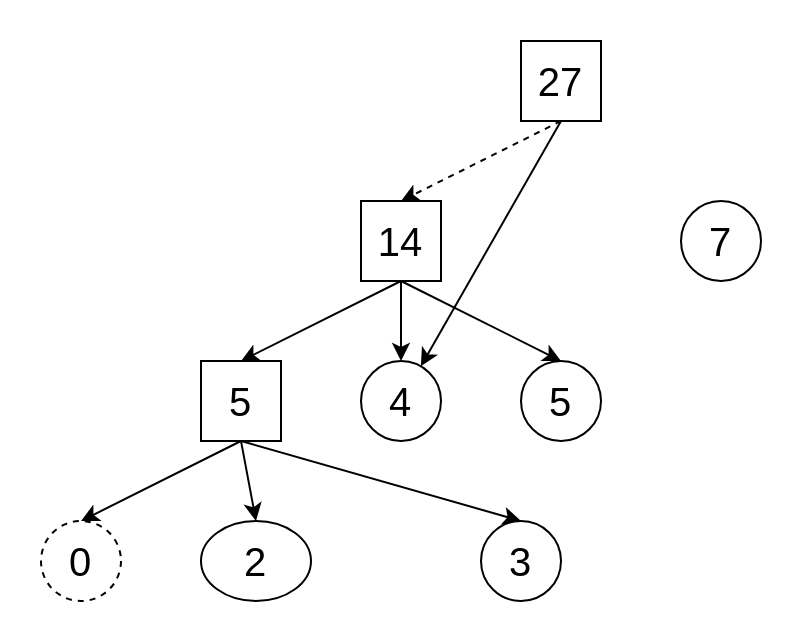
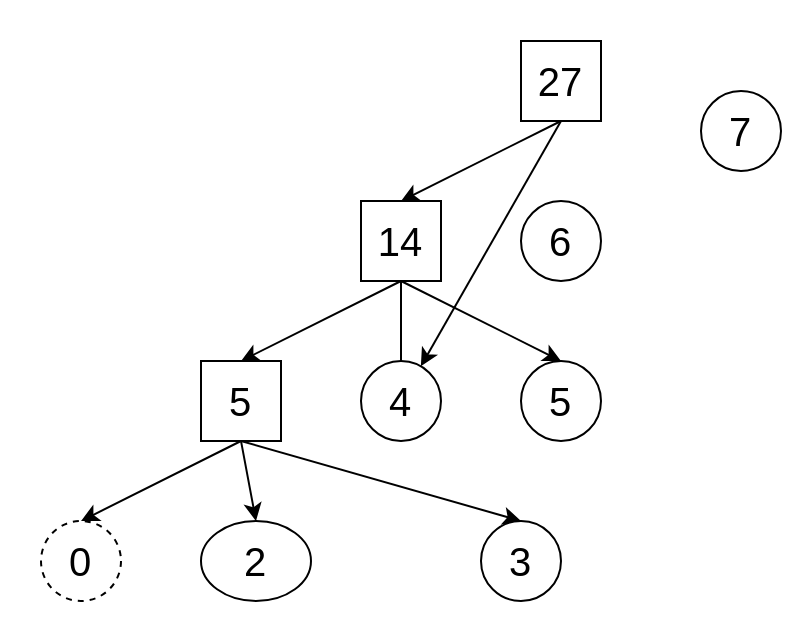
(484, 159) -> (484, 159)
none -> (561, 241)
(721, 241) -> (741, 131)
(401, 346) -> (401, 351)
